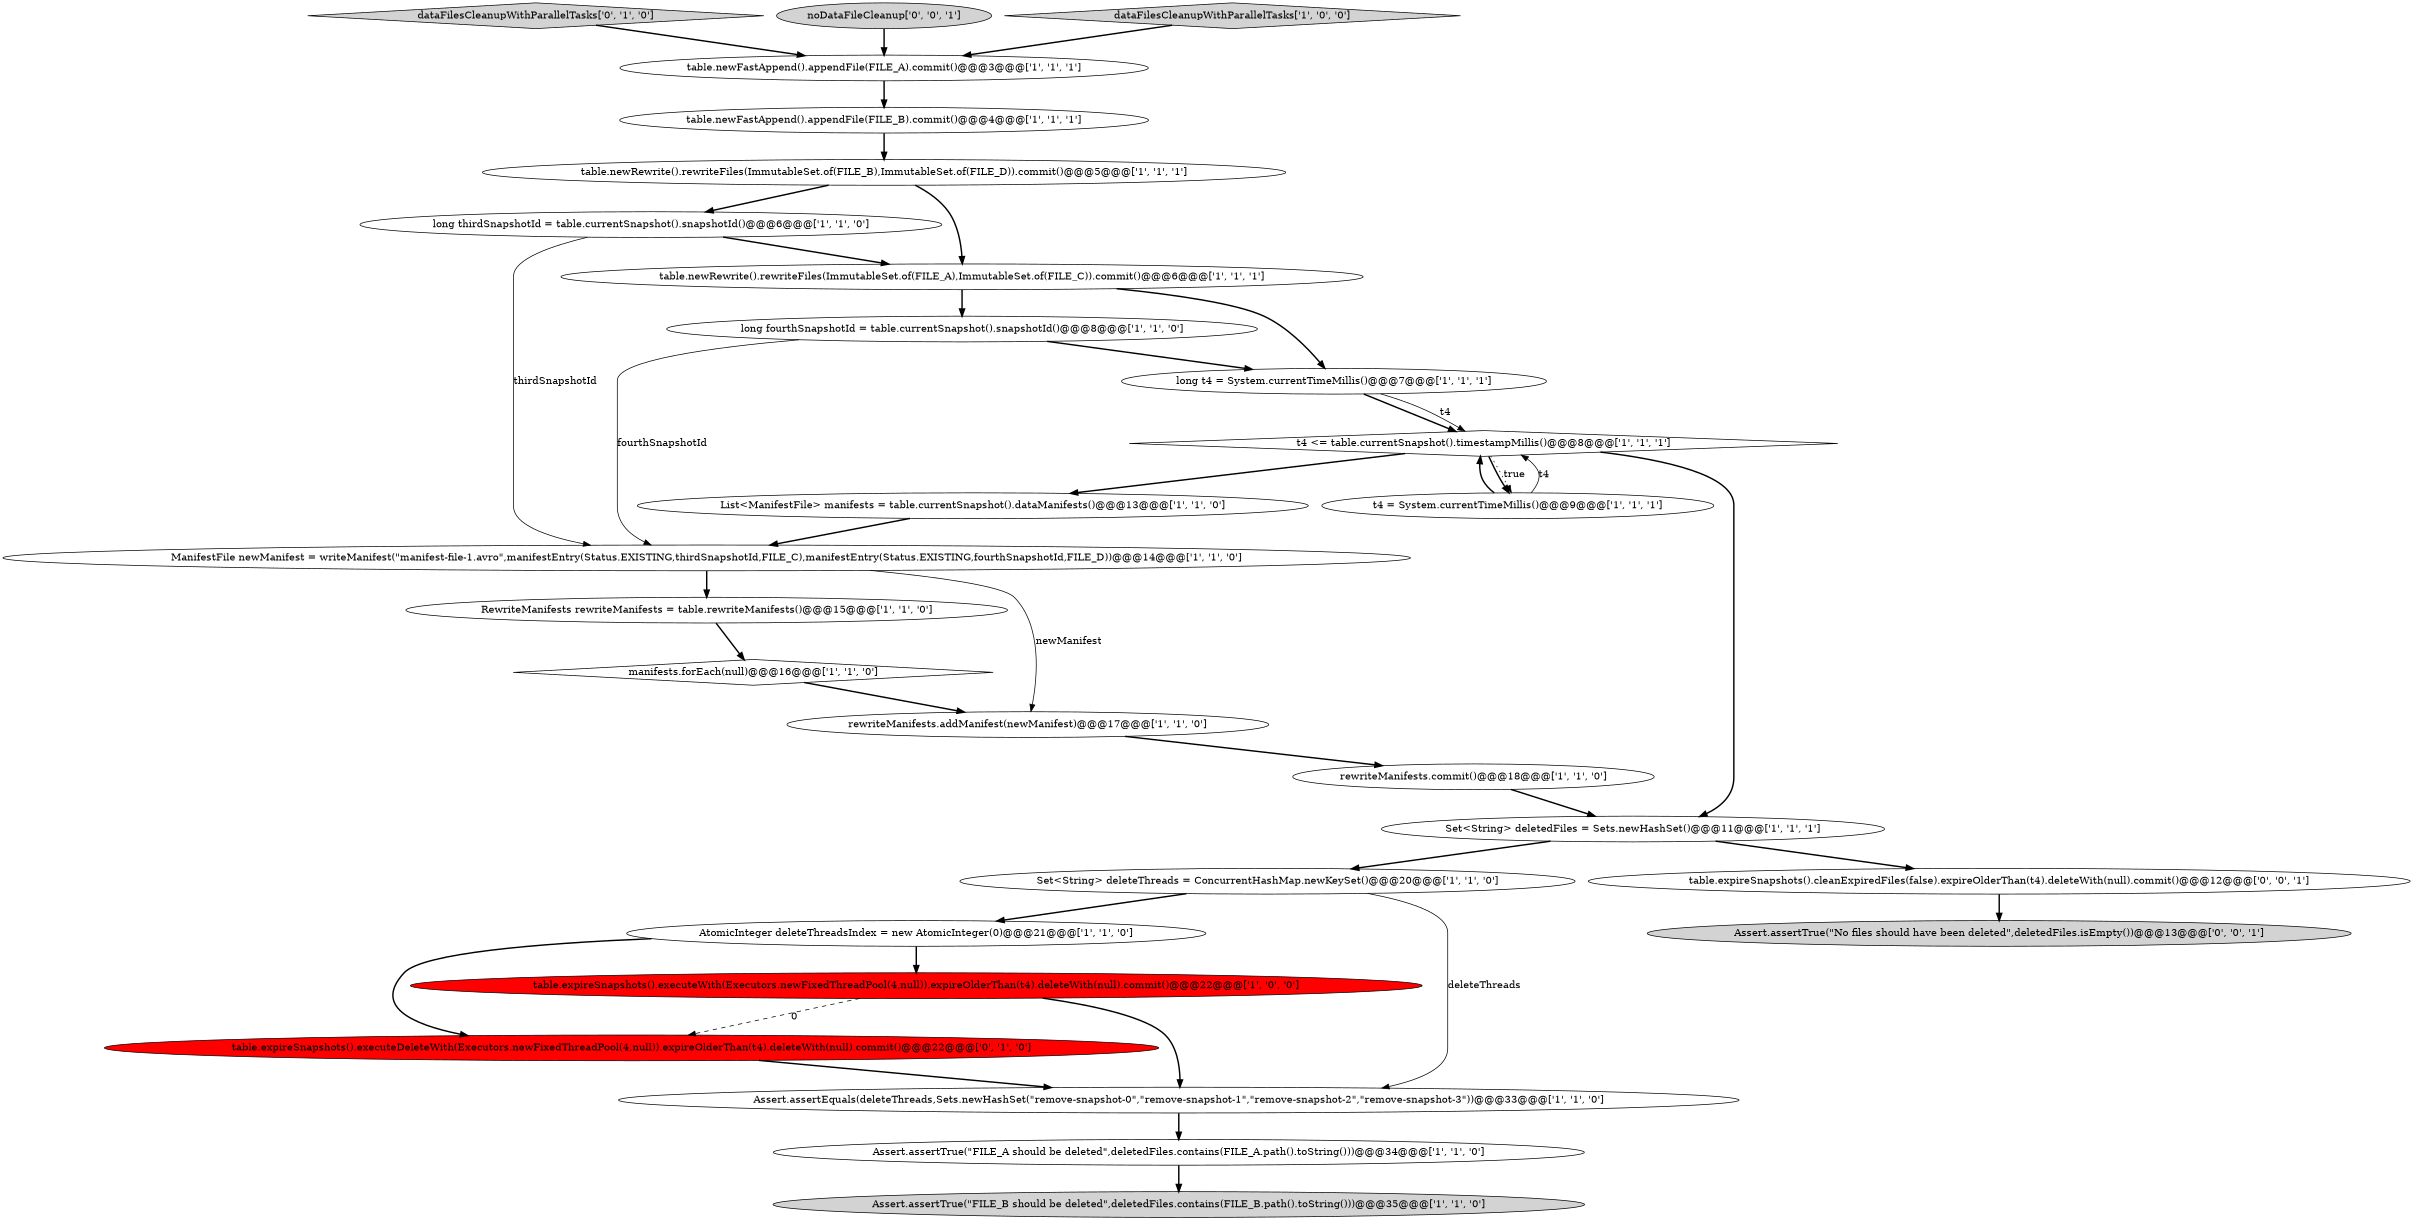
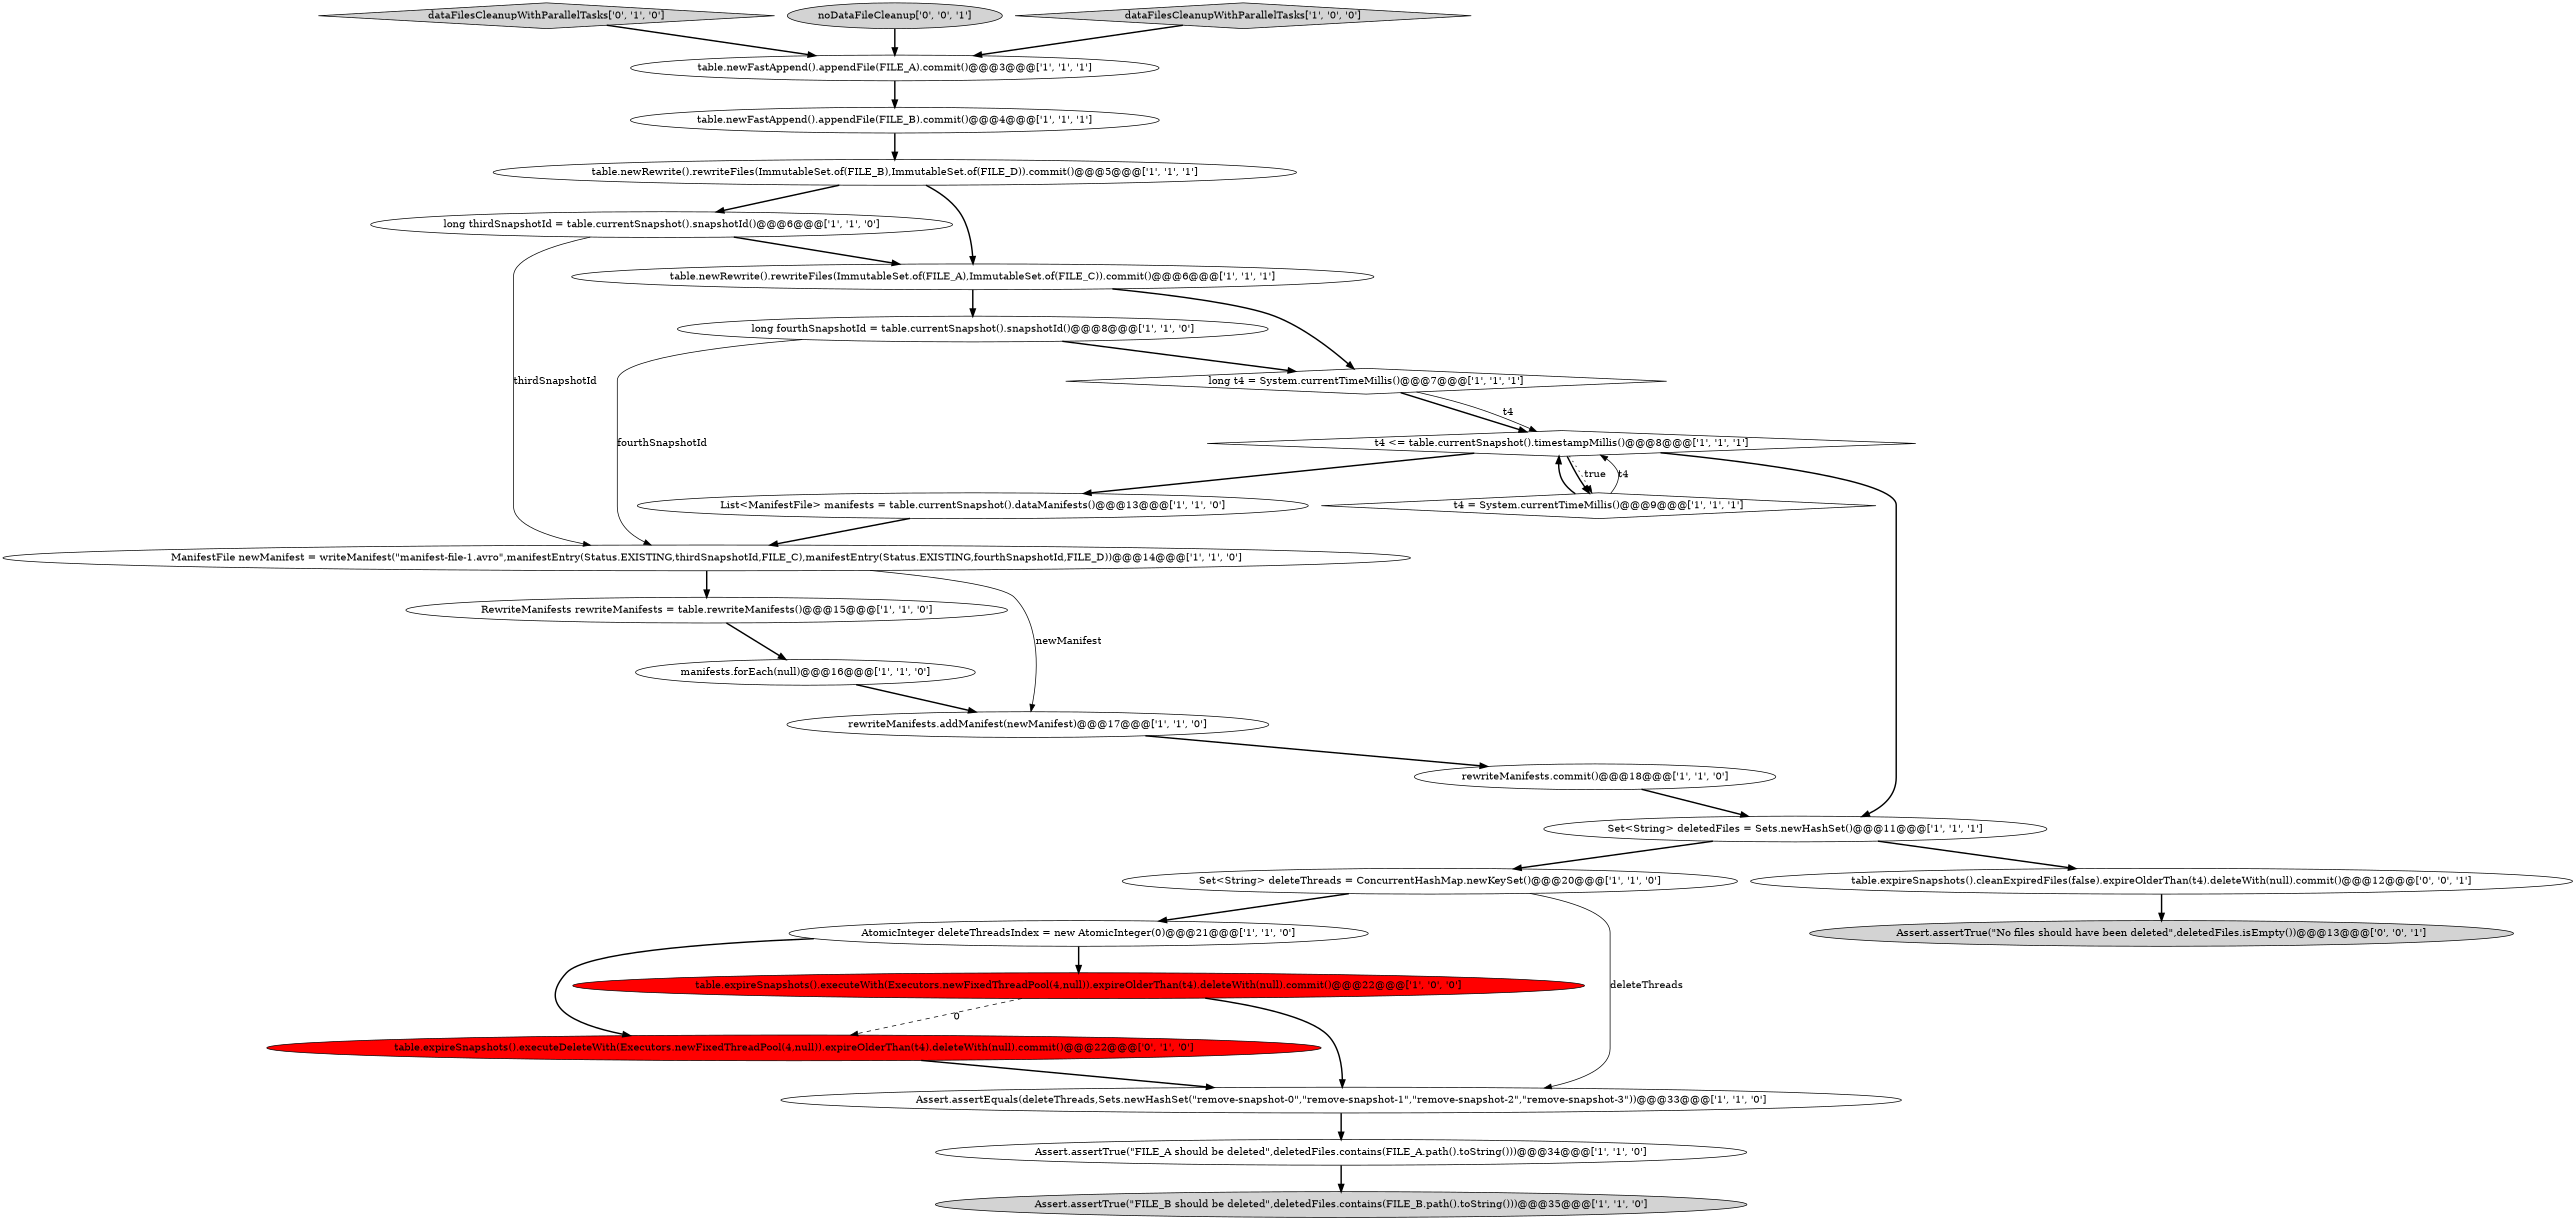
(1334, 381) -> (1366, 381)
(1518, 506) -> (1599, 506)
(753, 672) -> (805, 672)
